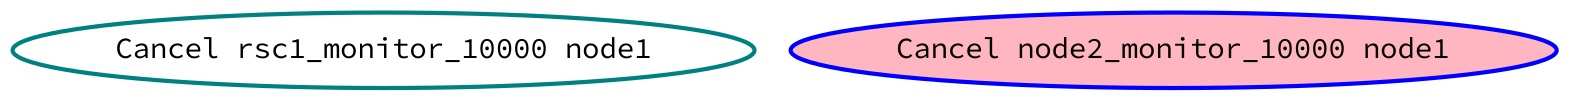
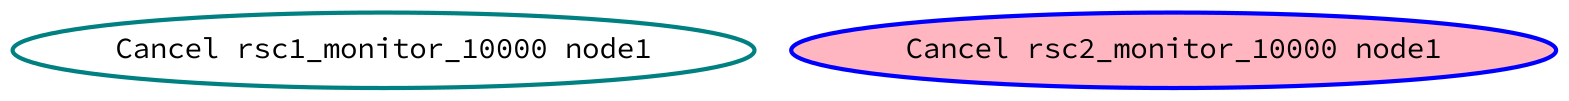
(1174, 50) -> (1174, 50)
